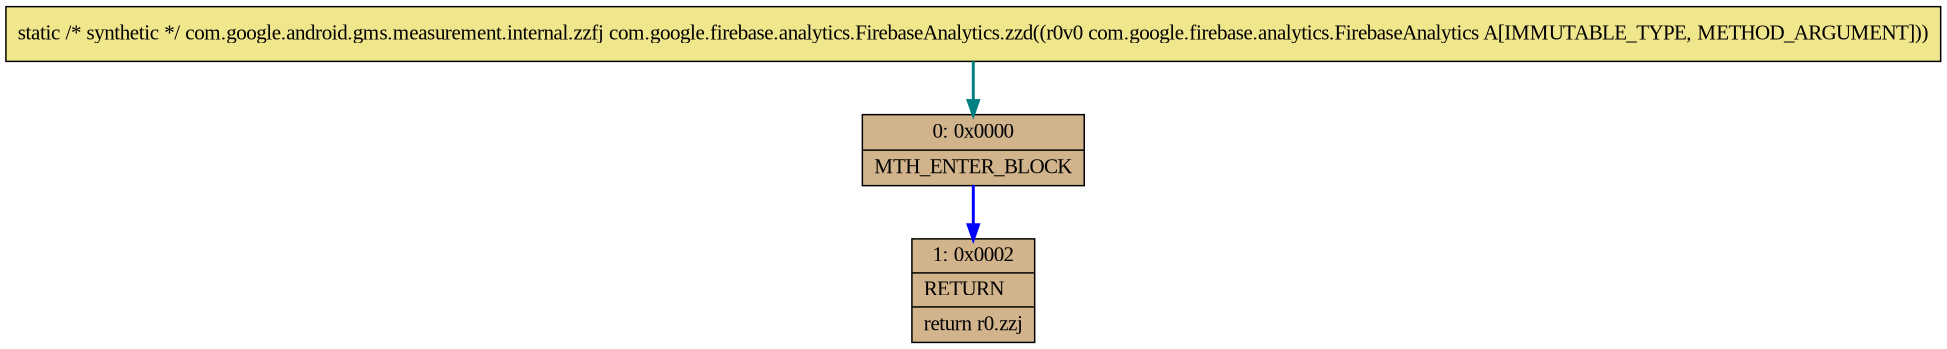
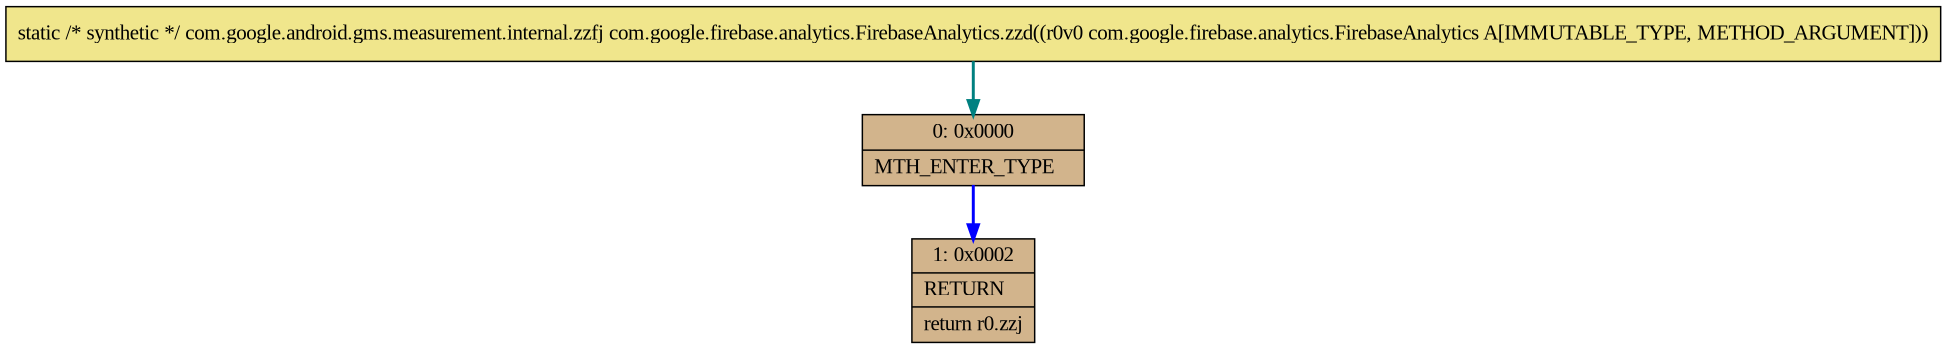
(973, 167) -> (964, 167)
